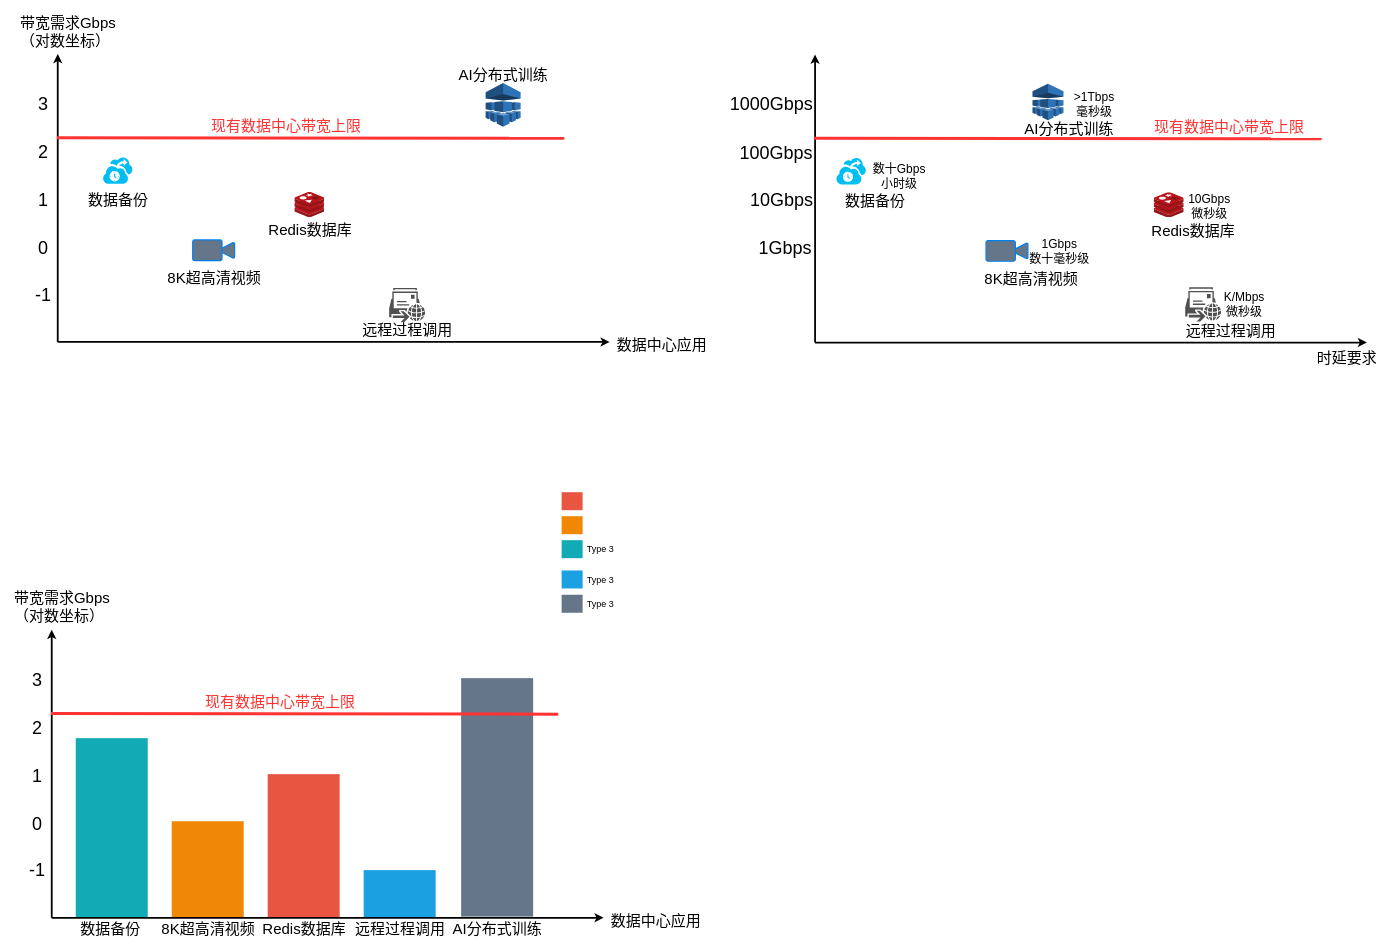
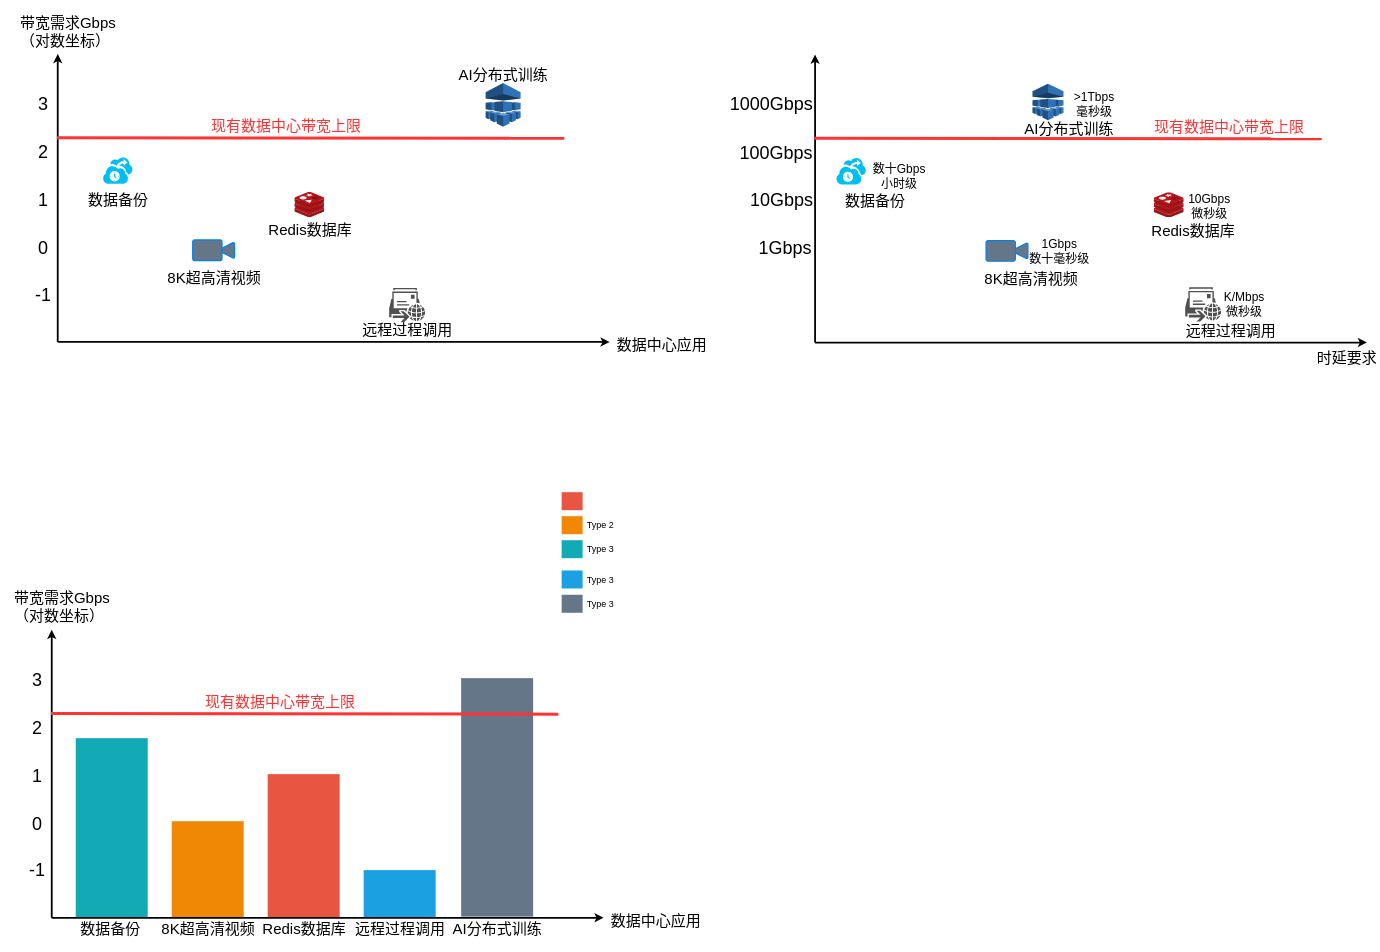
none -> (610, 525)
